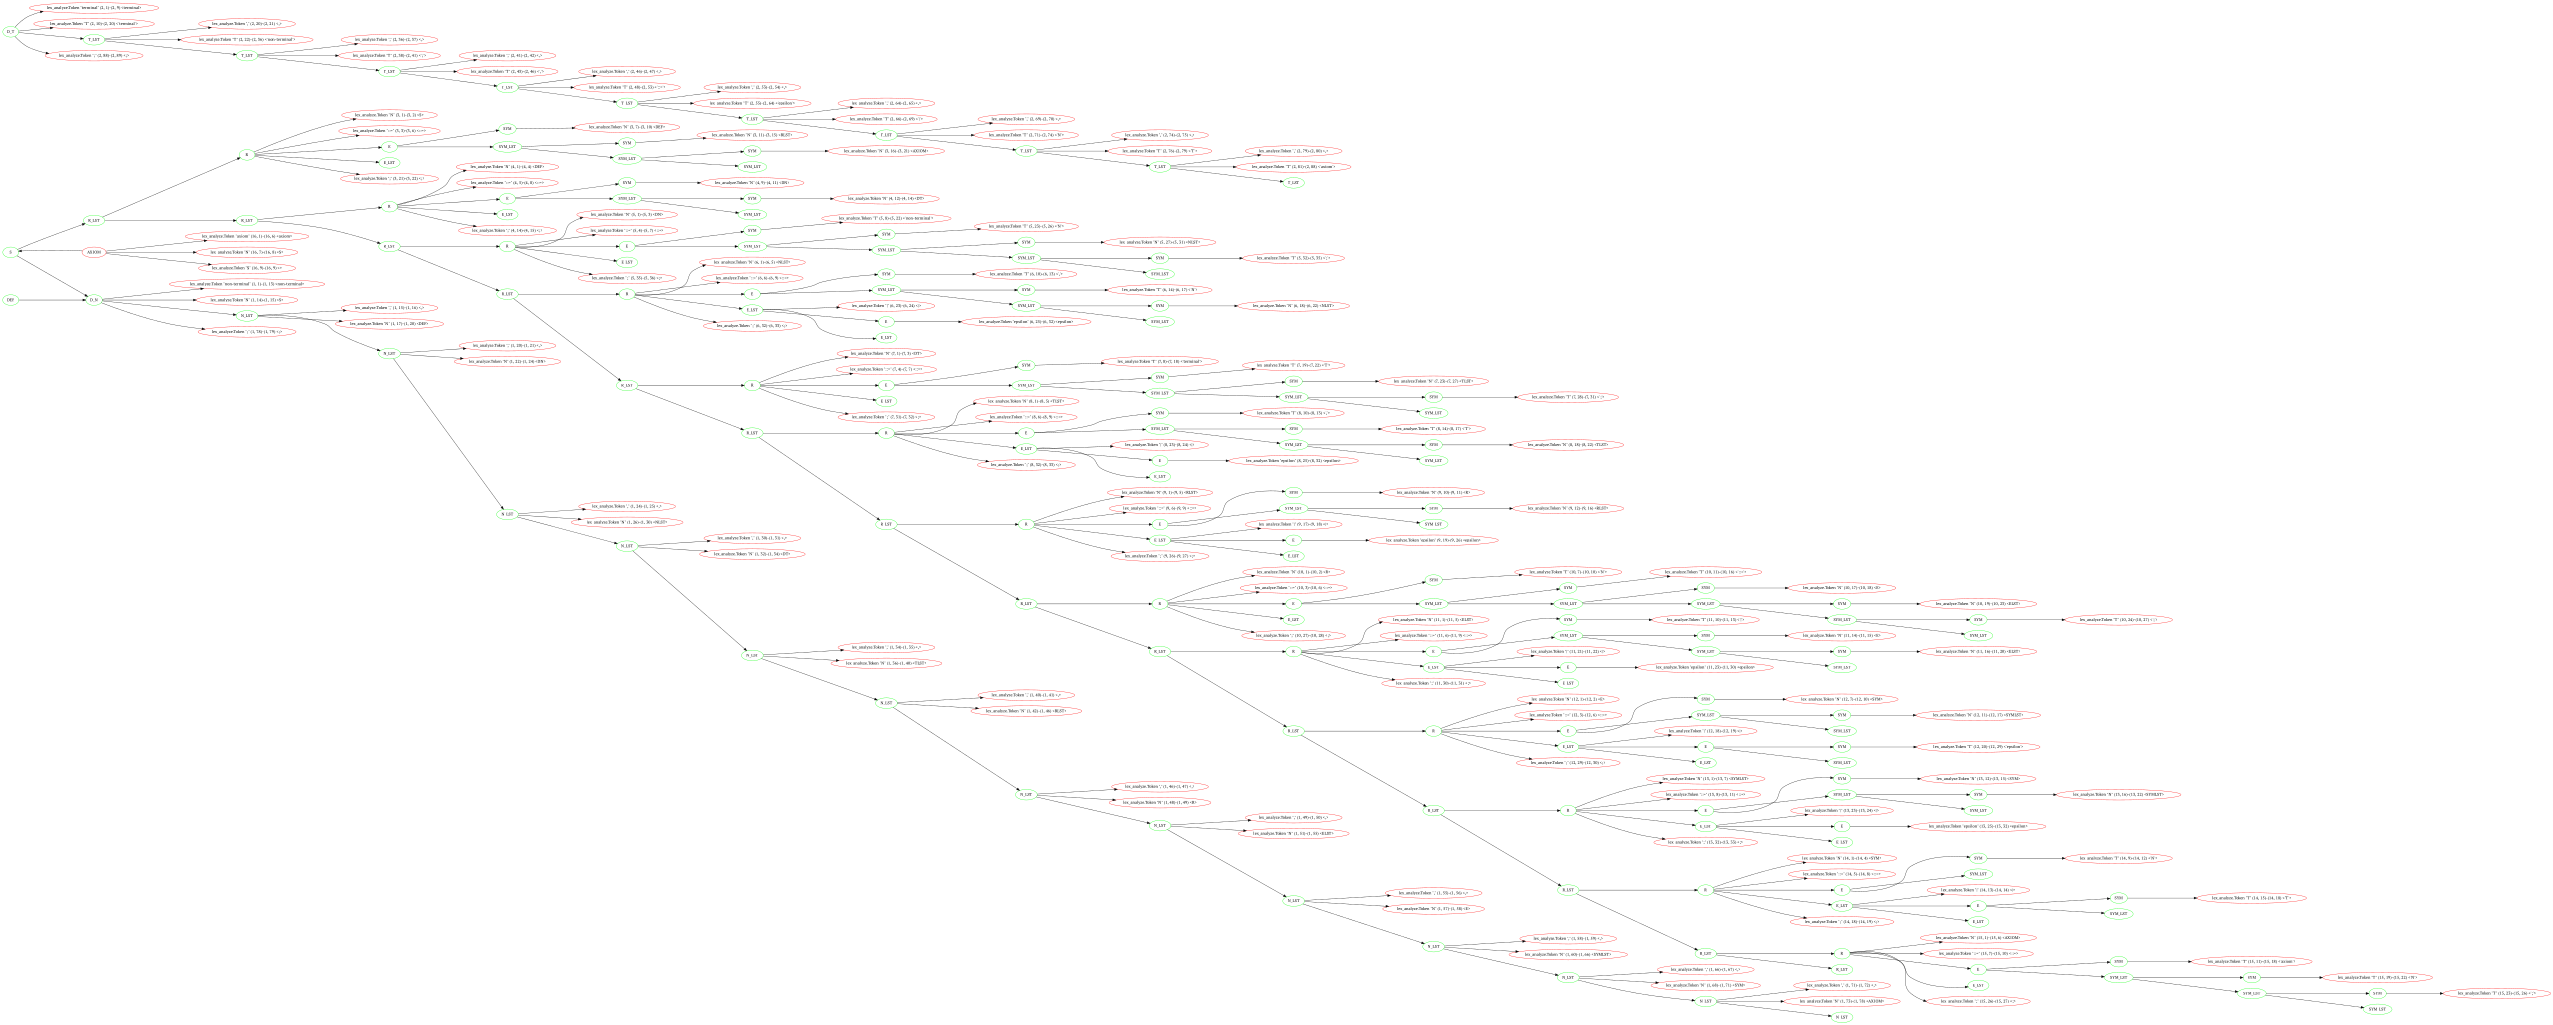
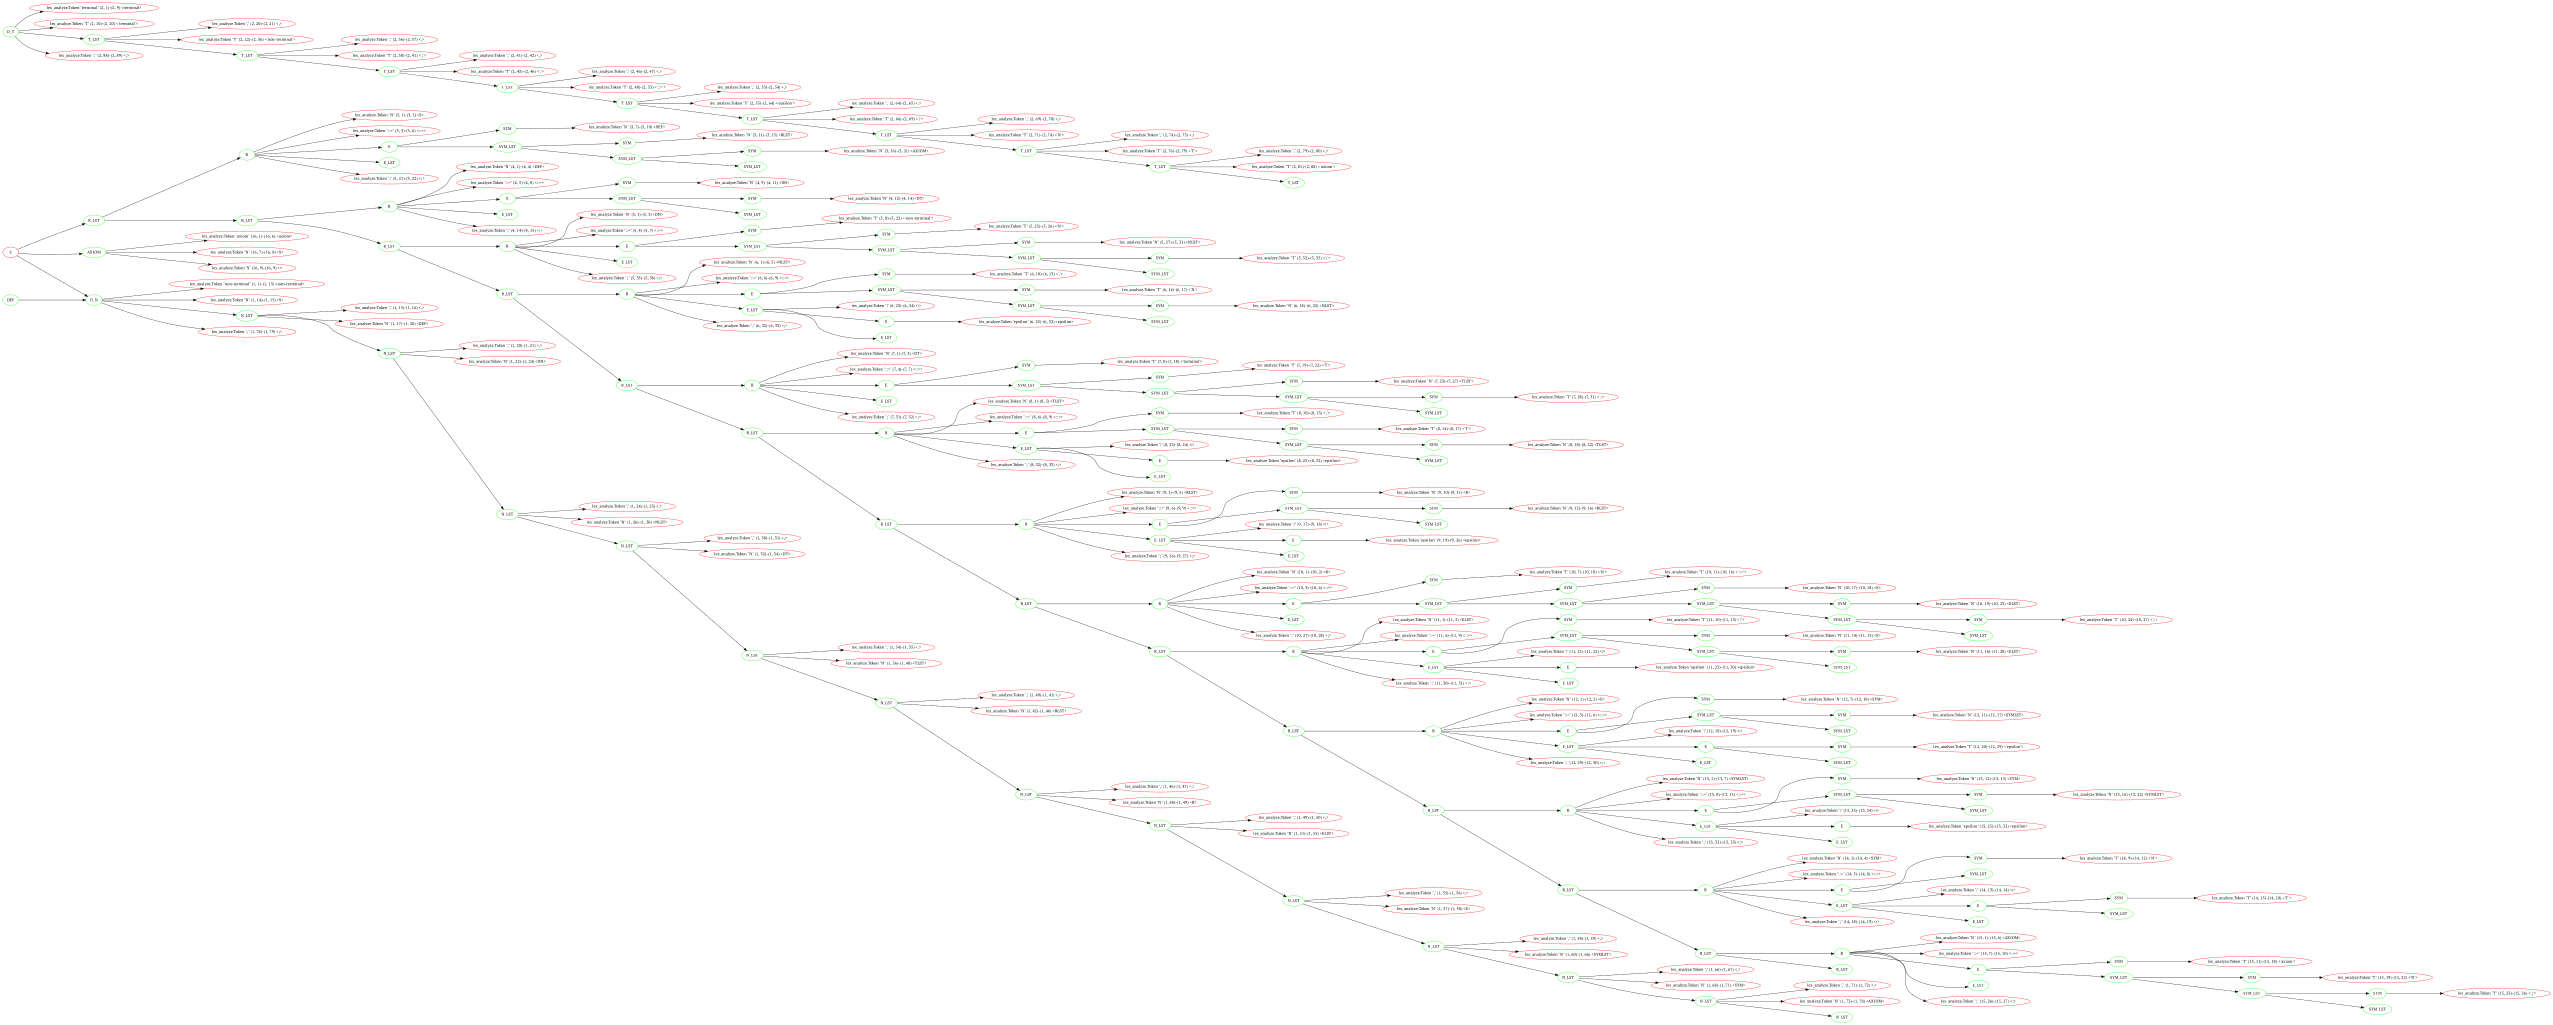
(52, 250) -> (49, 254)
(11, 252) -> (11, 252)
(94, 252) -> (94, 252)
